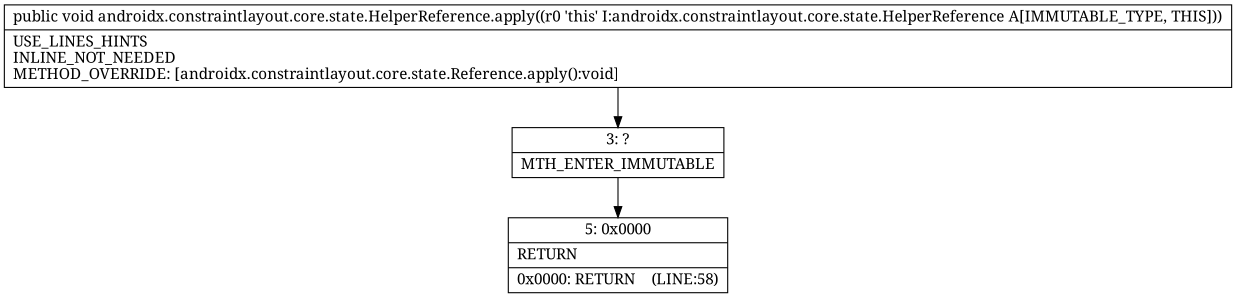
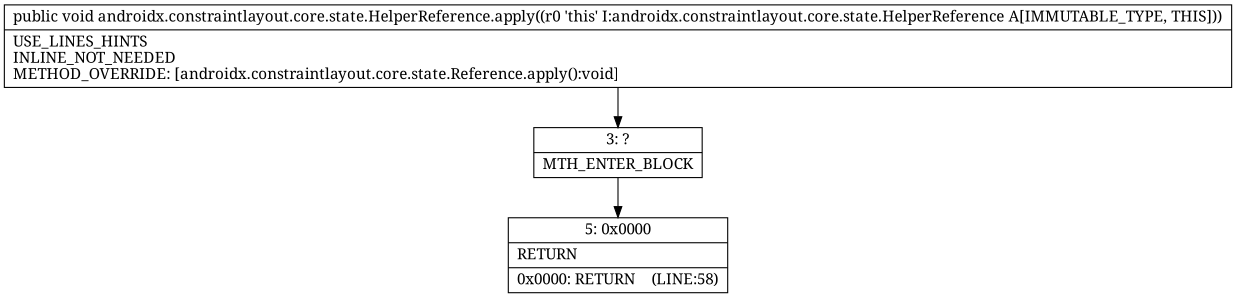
(618, 165) -> (618, 165)
